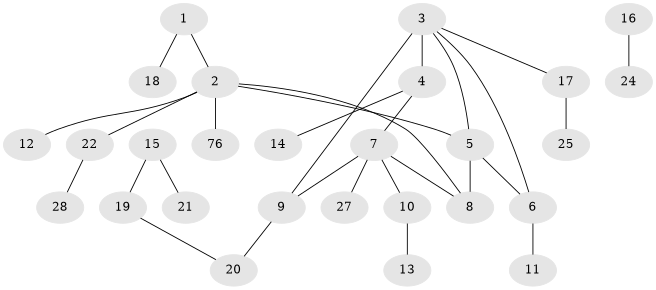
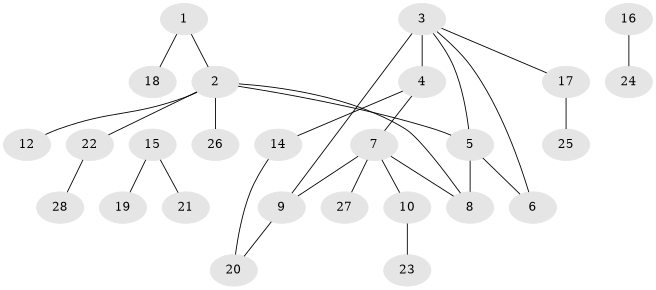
(215, 145) -> (215, 145)
(178, 239) -> (246, 205)
(407, 270) -> (407, 270)
(533, 270) -> none
